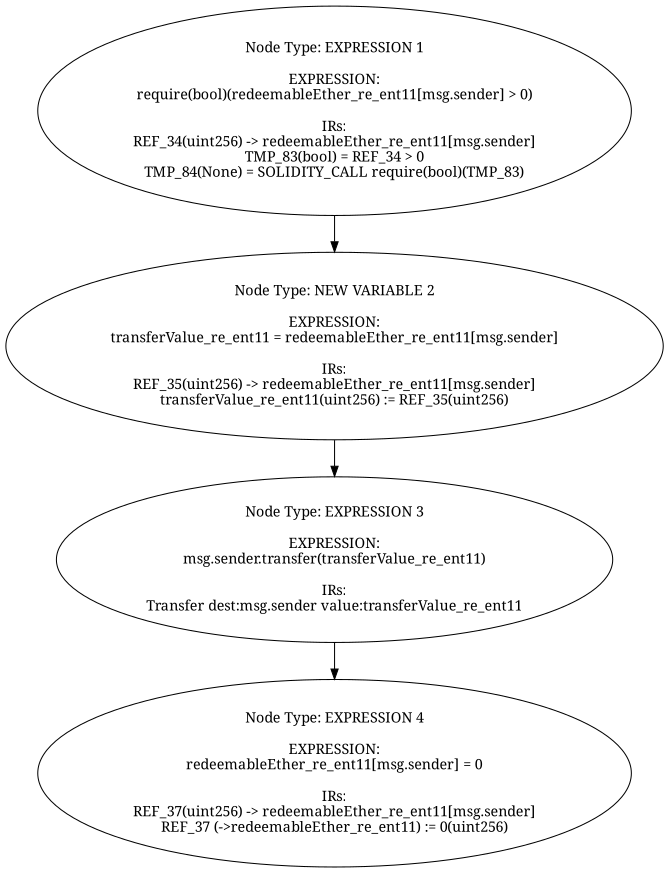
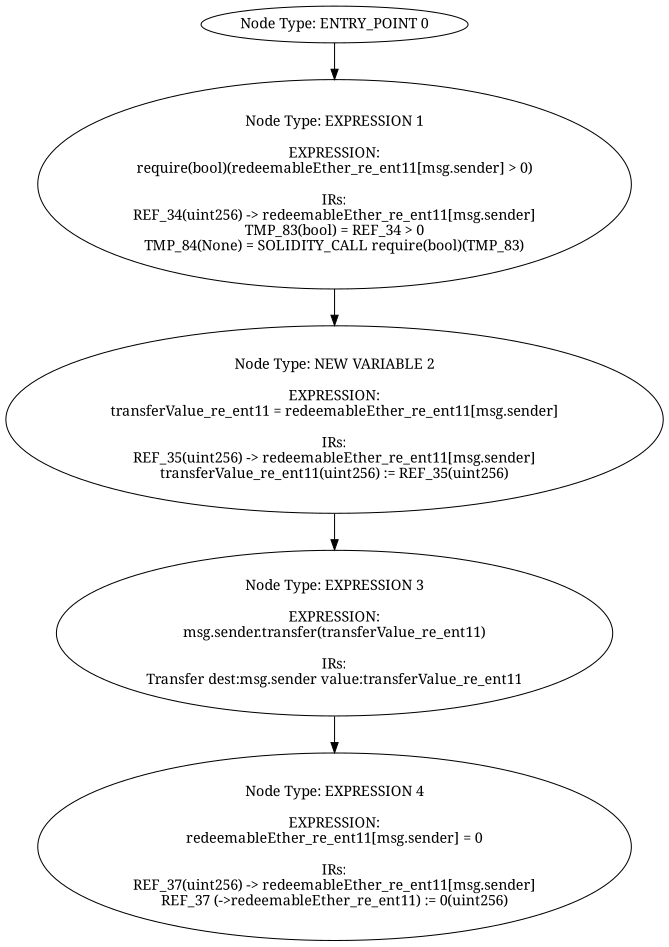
none -> (335, 24)
